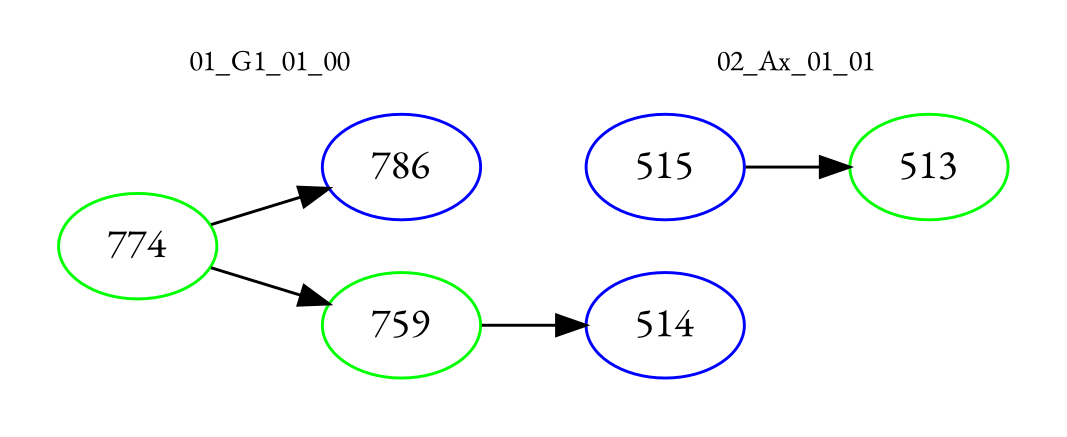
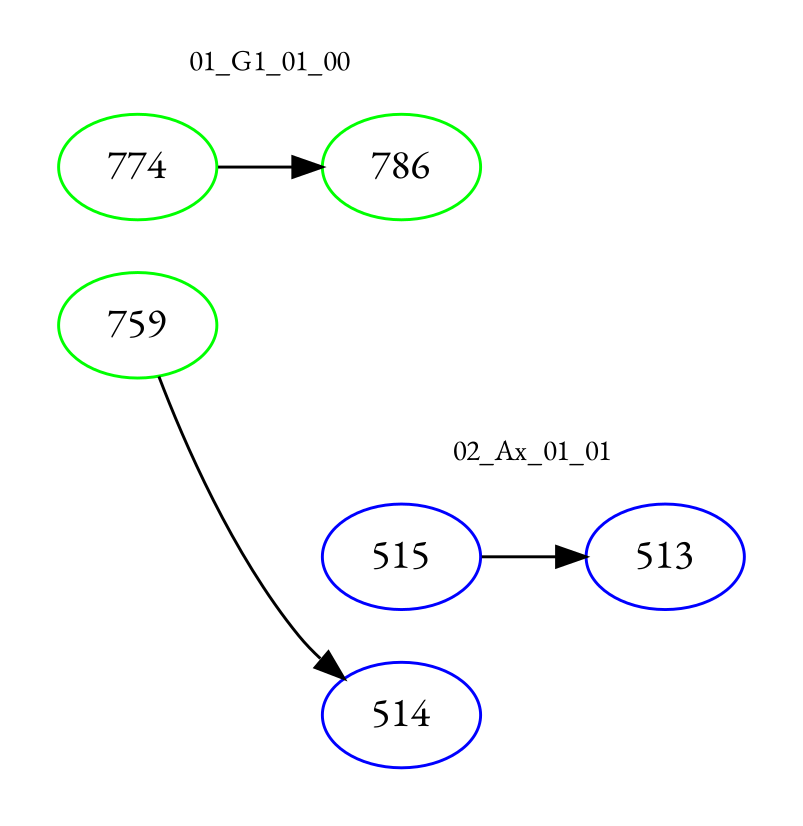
(401, 167) -> (401, 167)
(929, 167) -> (665, 557)
(256, 281) -> none
